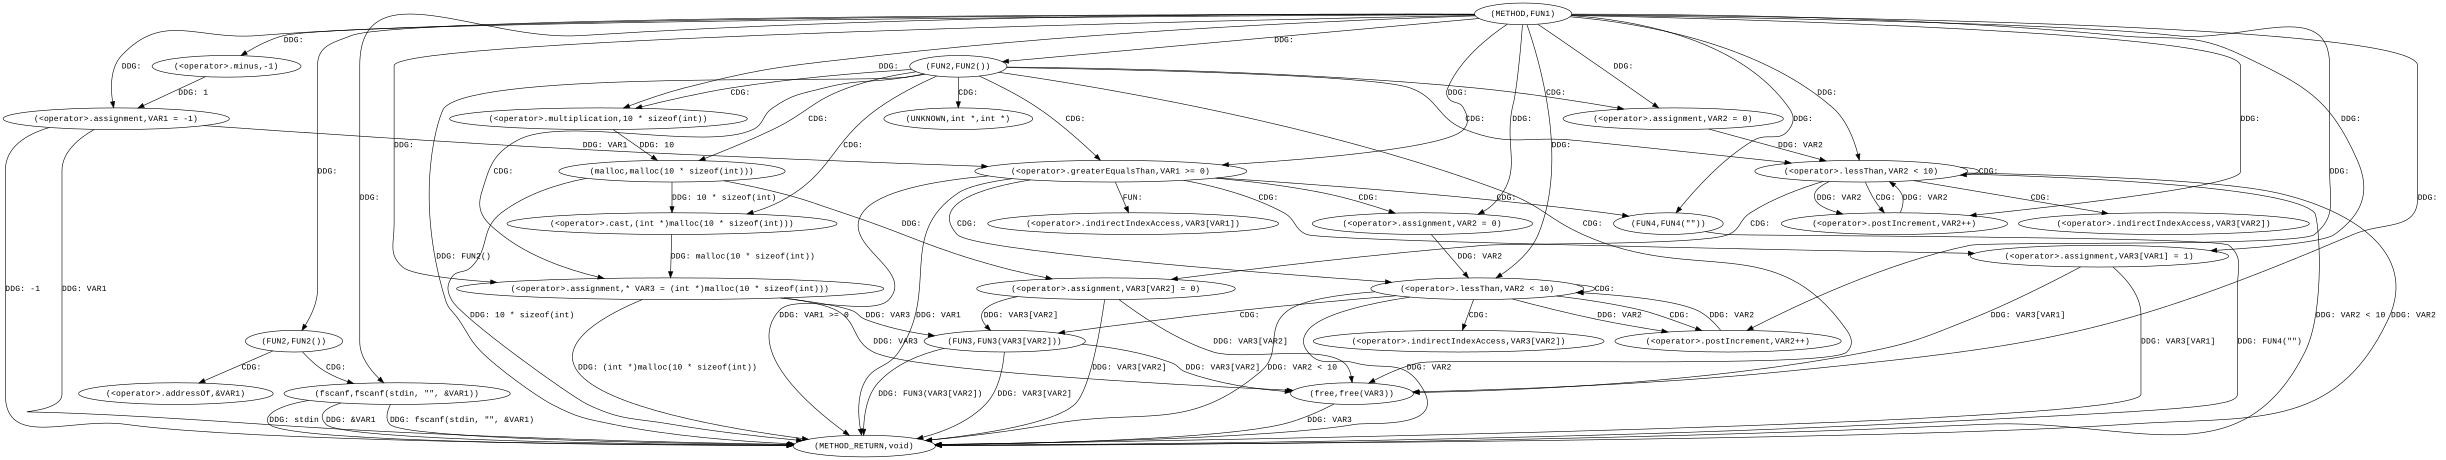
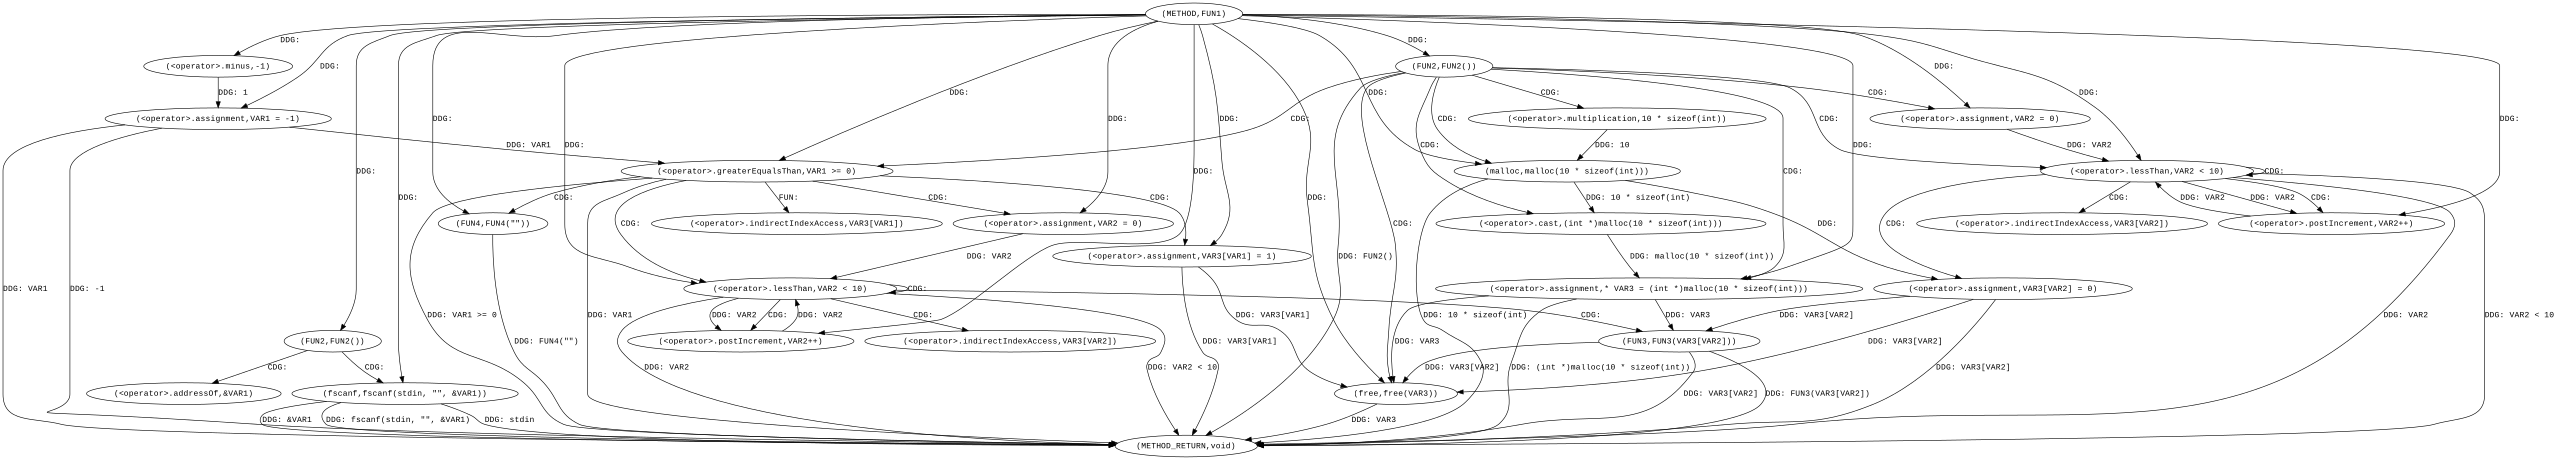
(1049, 39) -> (1355, 70)
(958, 119) -> none
